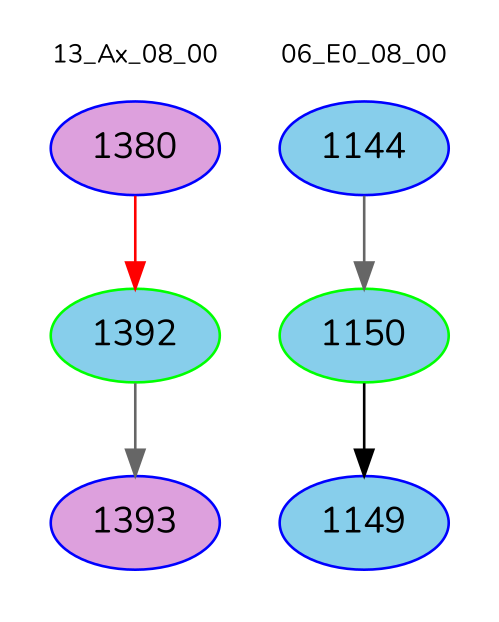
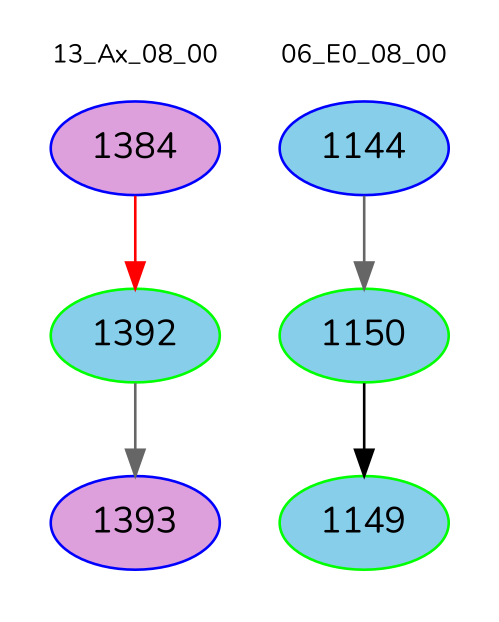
(135, 148) -> (135, 148)
(364, 523) -> (364, 523)
